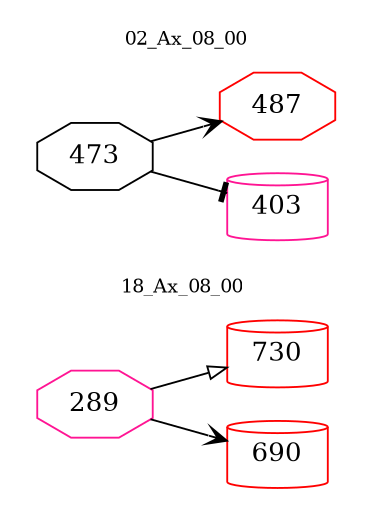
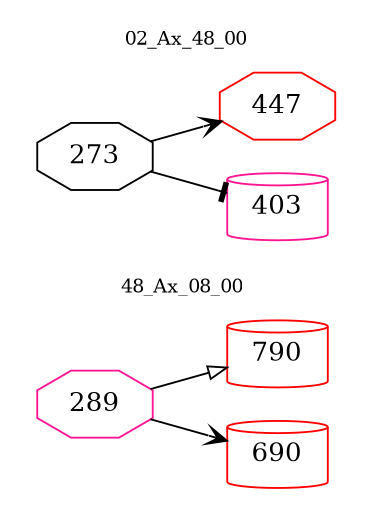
(186, 40) -> (186, 40)
(278, 106) -> (278, 106)
(95, 156) -> (95, 156)
(183, 288) -> (183, 288)
(278, 354) -> (278, 354)
